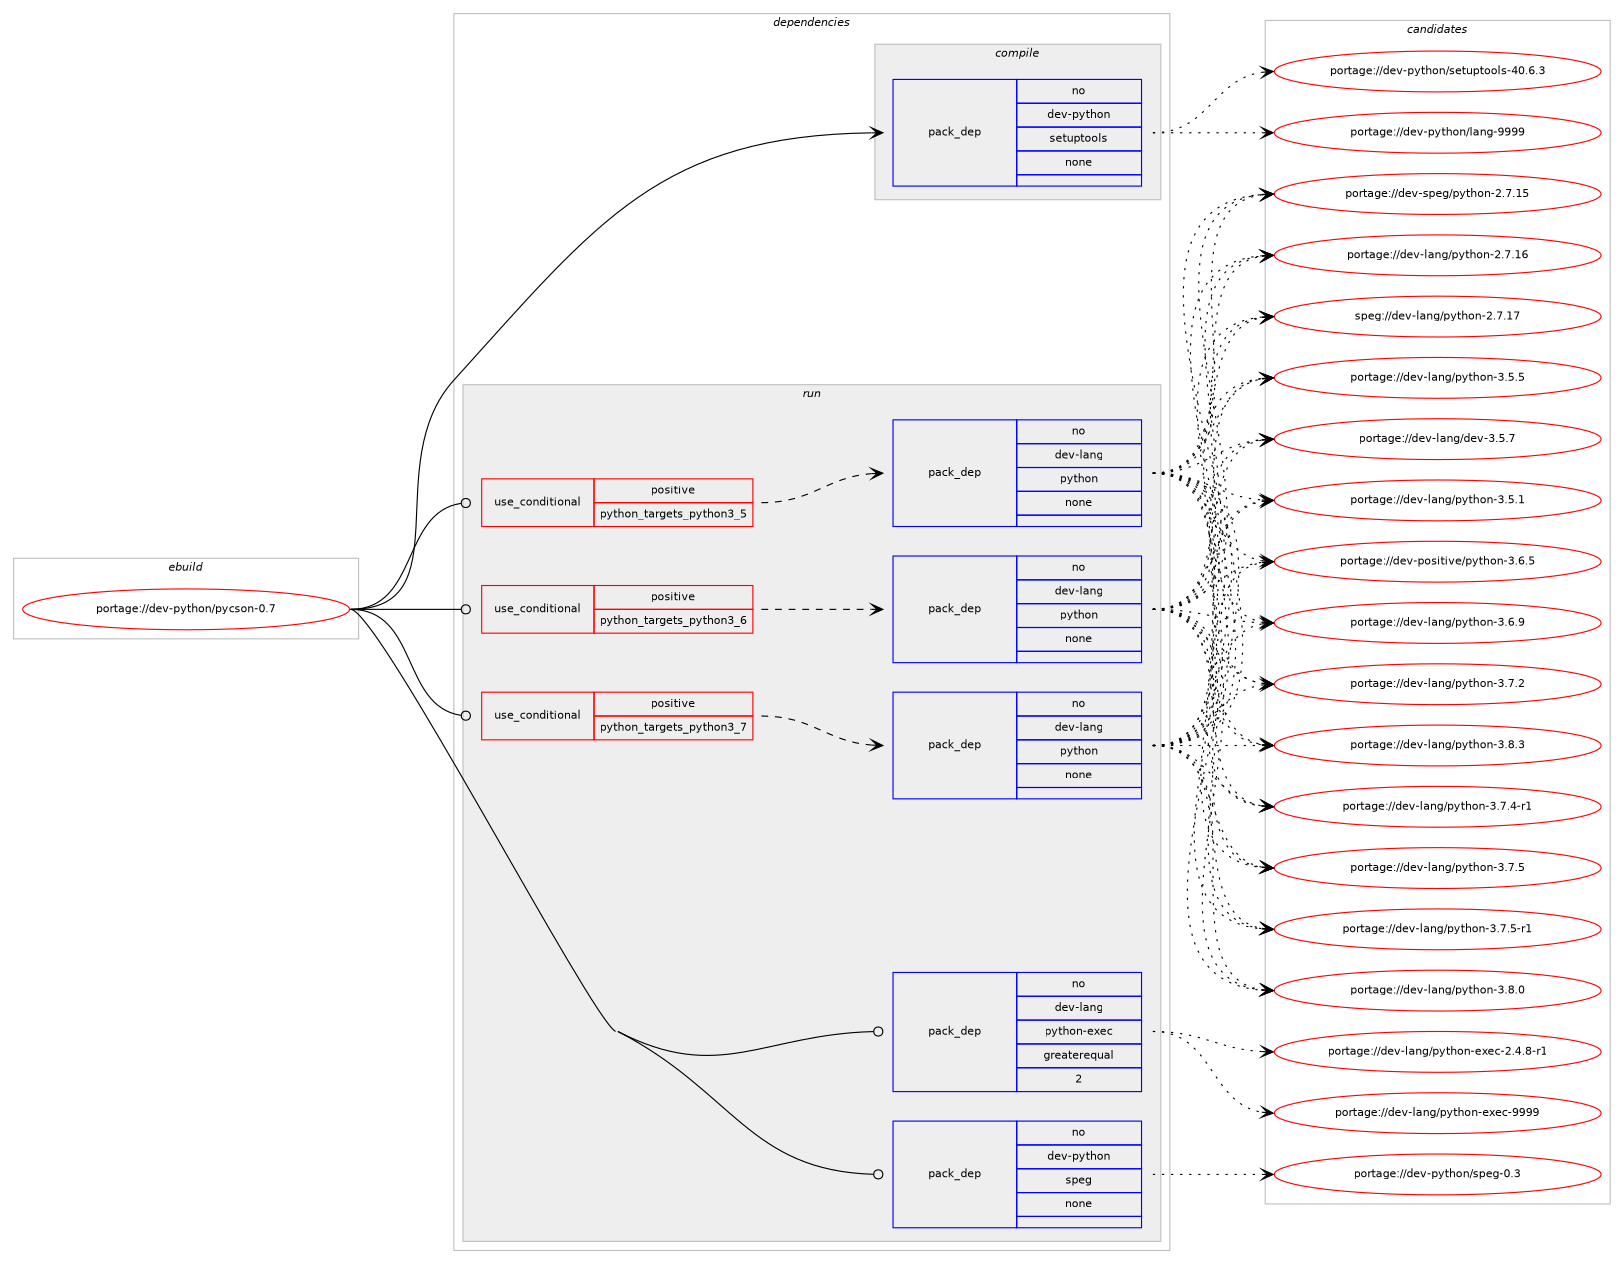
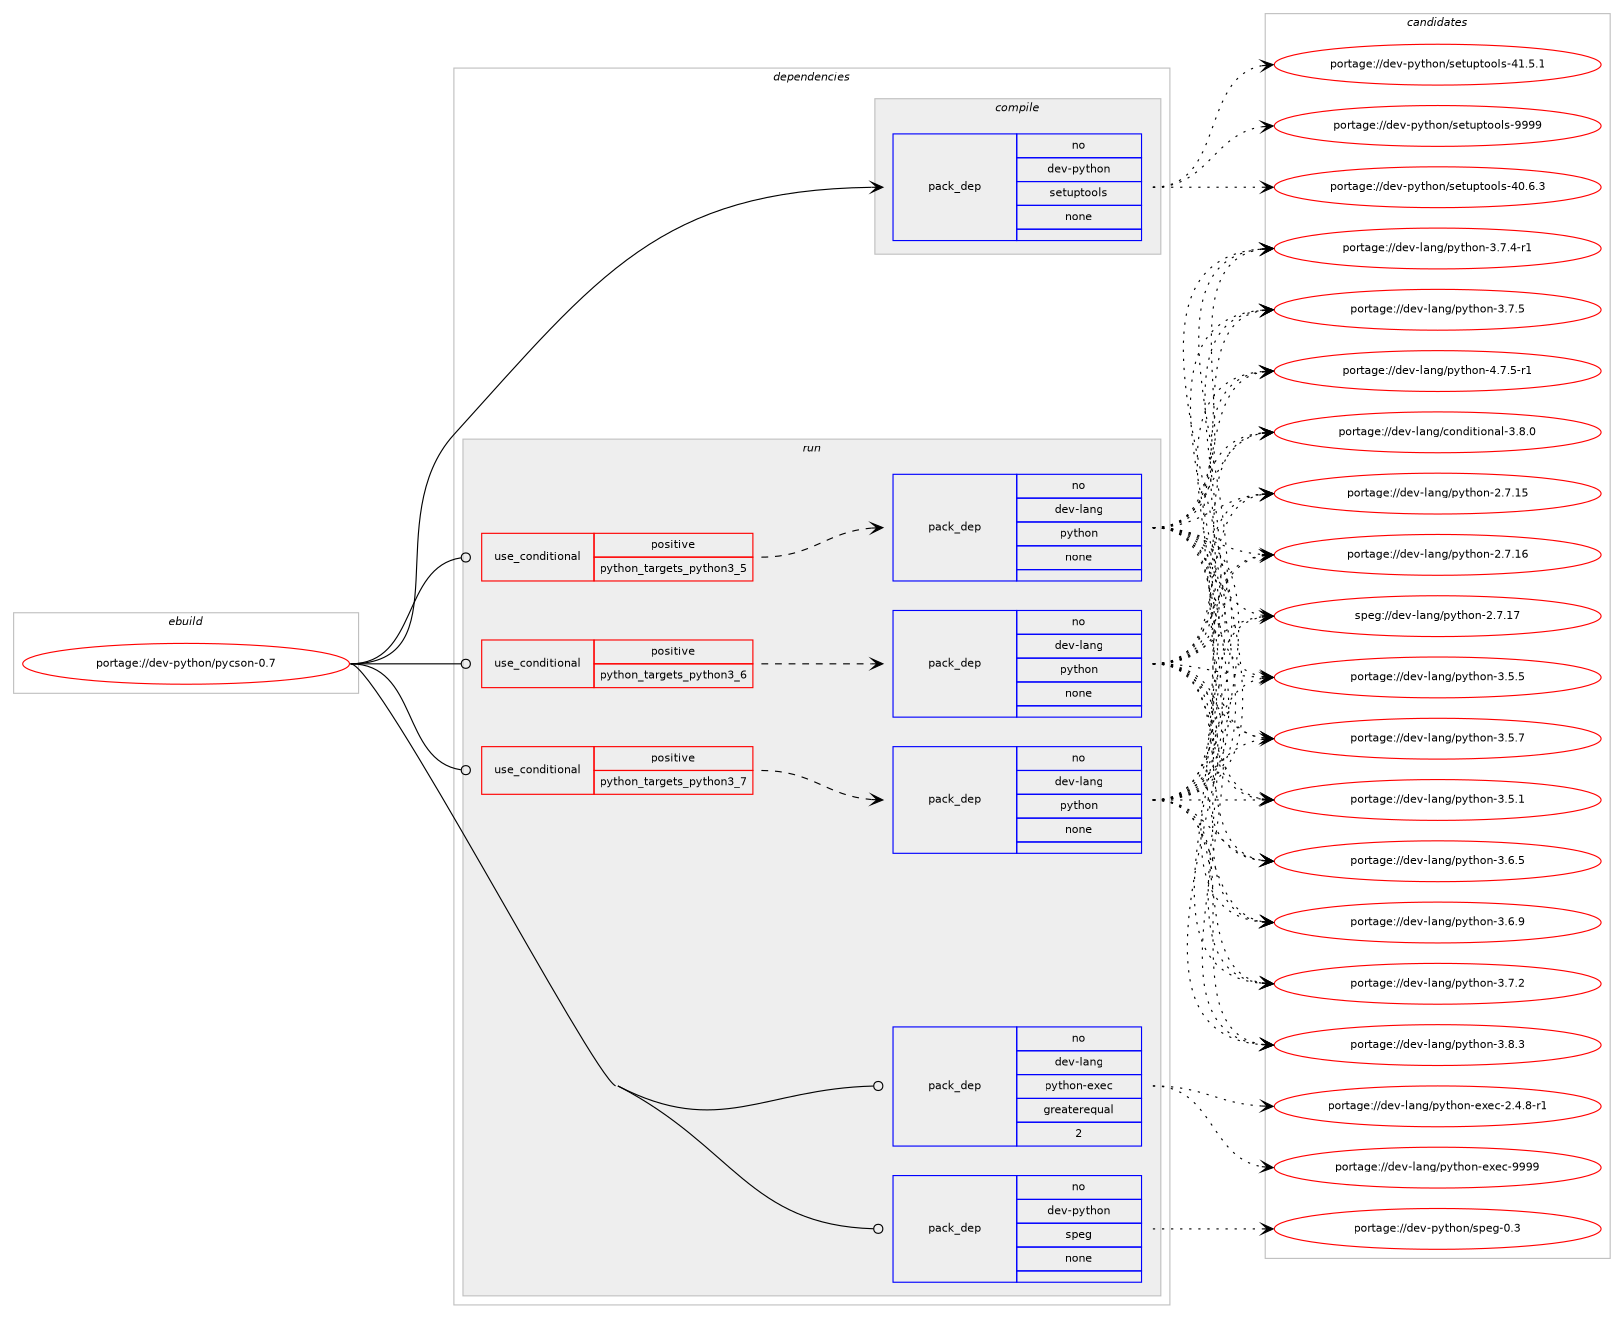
none -> (1438, 65)
(1438, 133) -> (1438, 126)
(1438, 194) -> (1438, 494)
(1438, 439) -> (1438, 739)
(1438, 562) -> (1438, 861)
(1438, 929) -> (1438, 371)
(1438, 991) -> (1438, 432)
